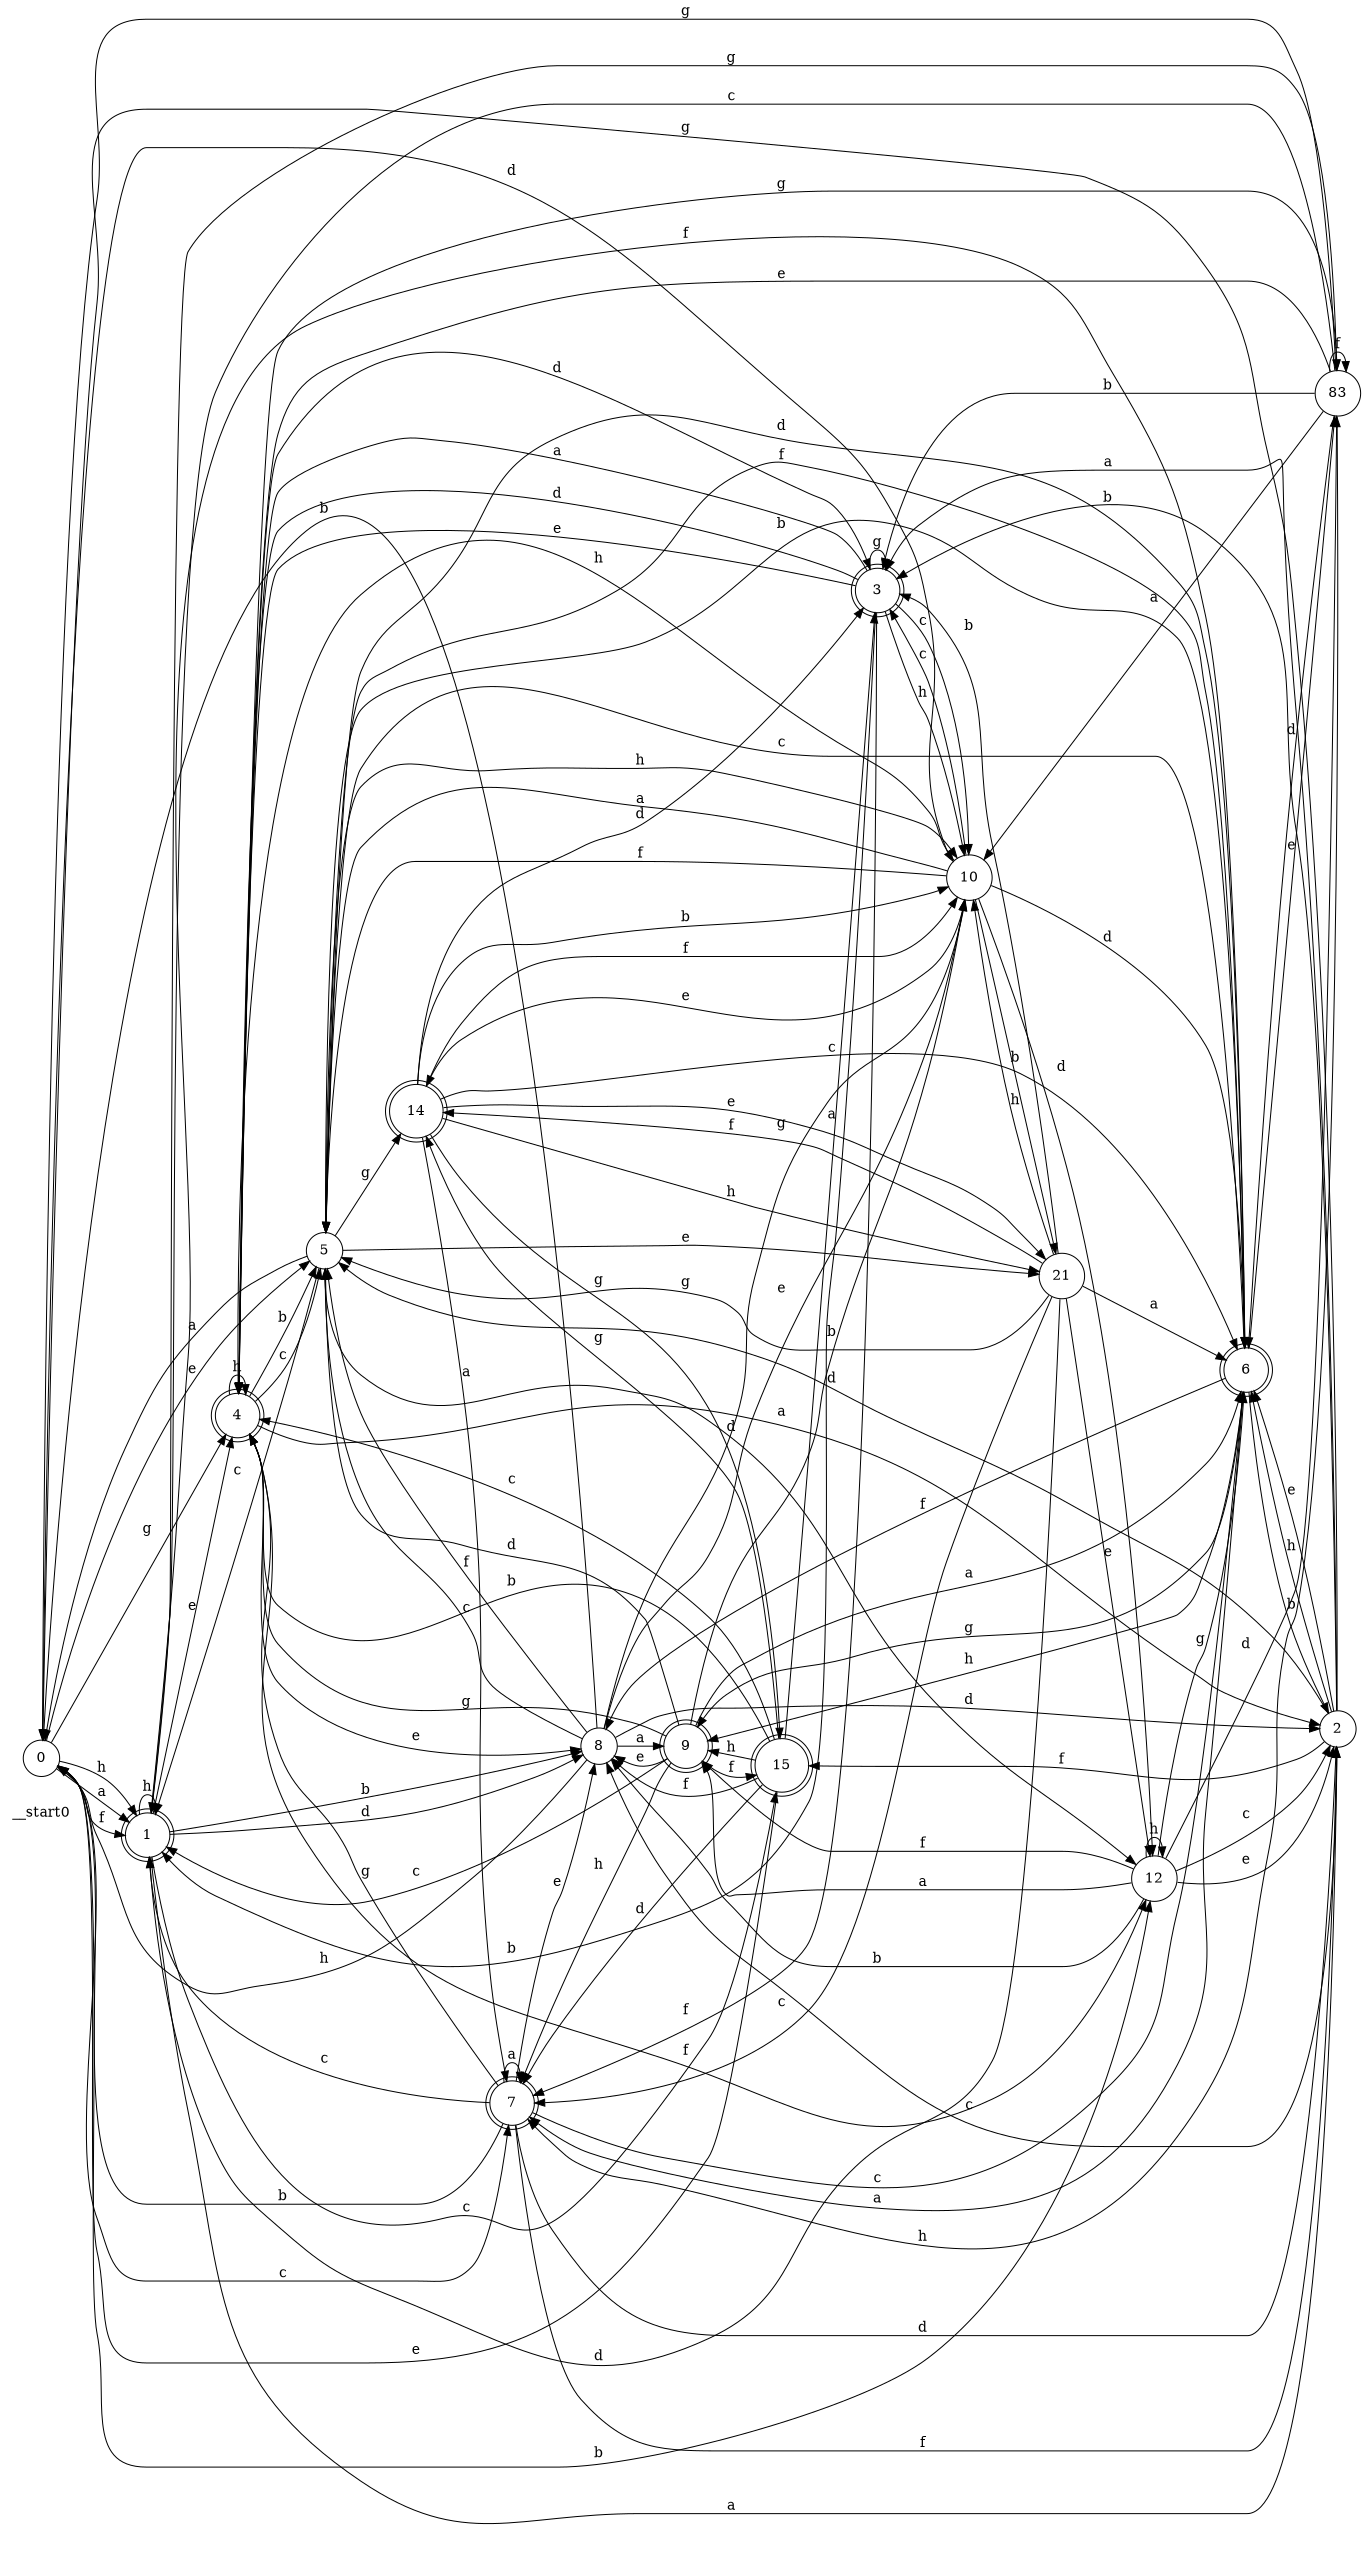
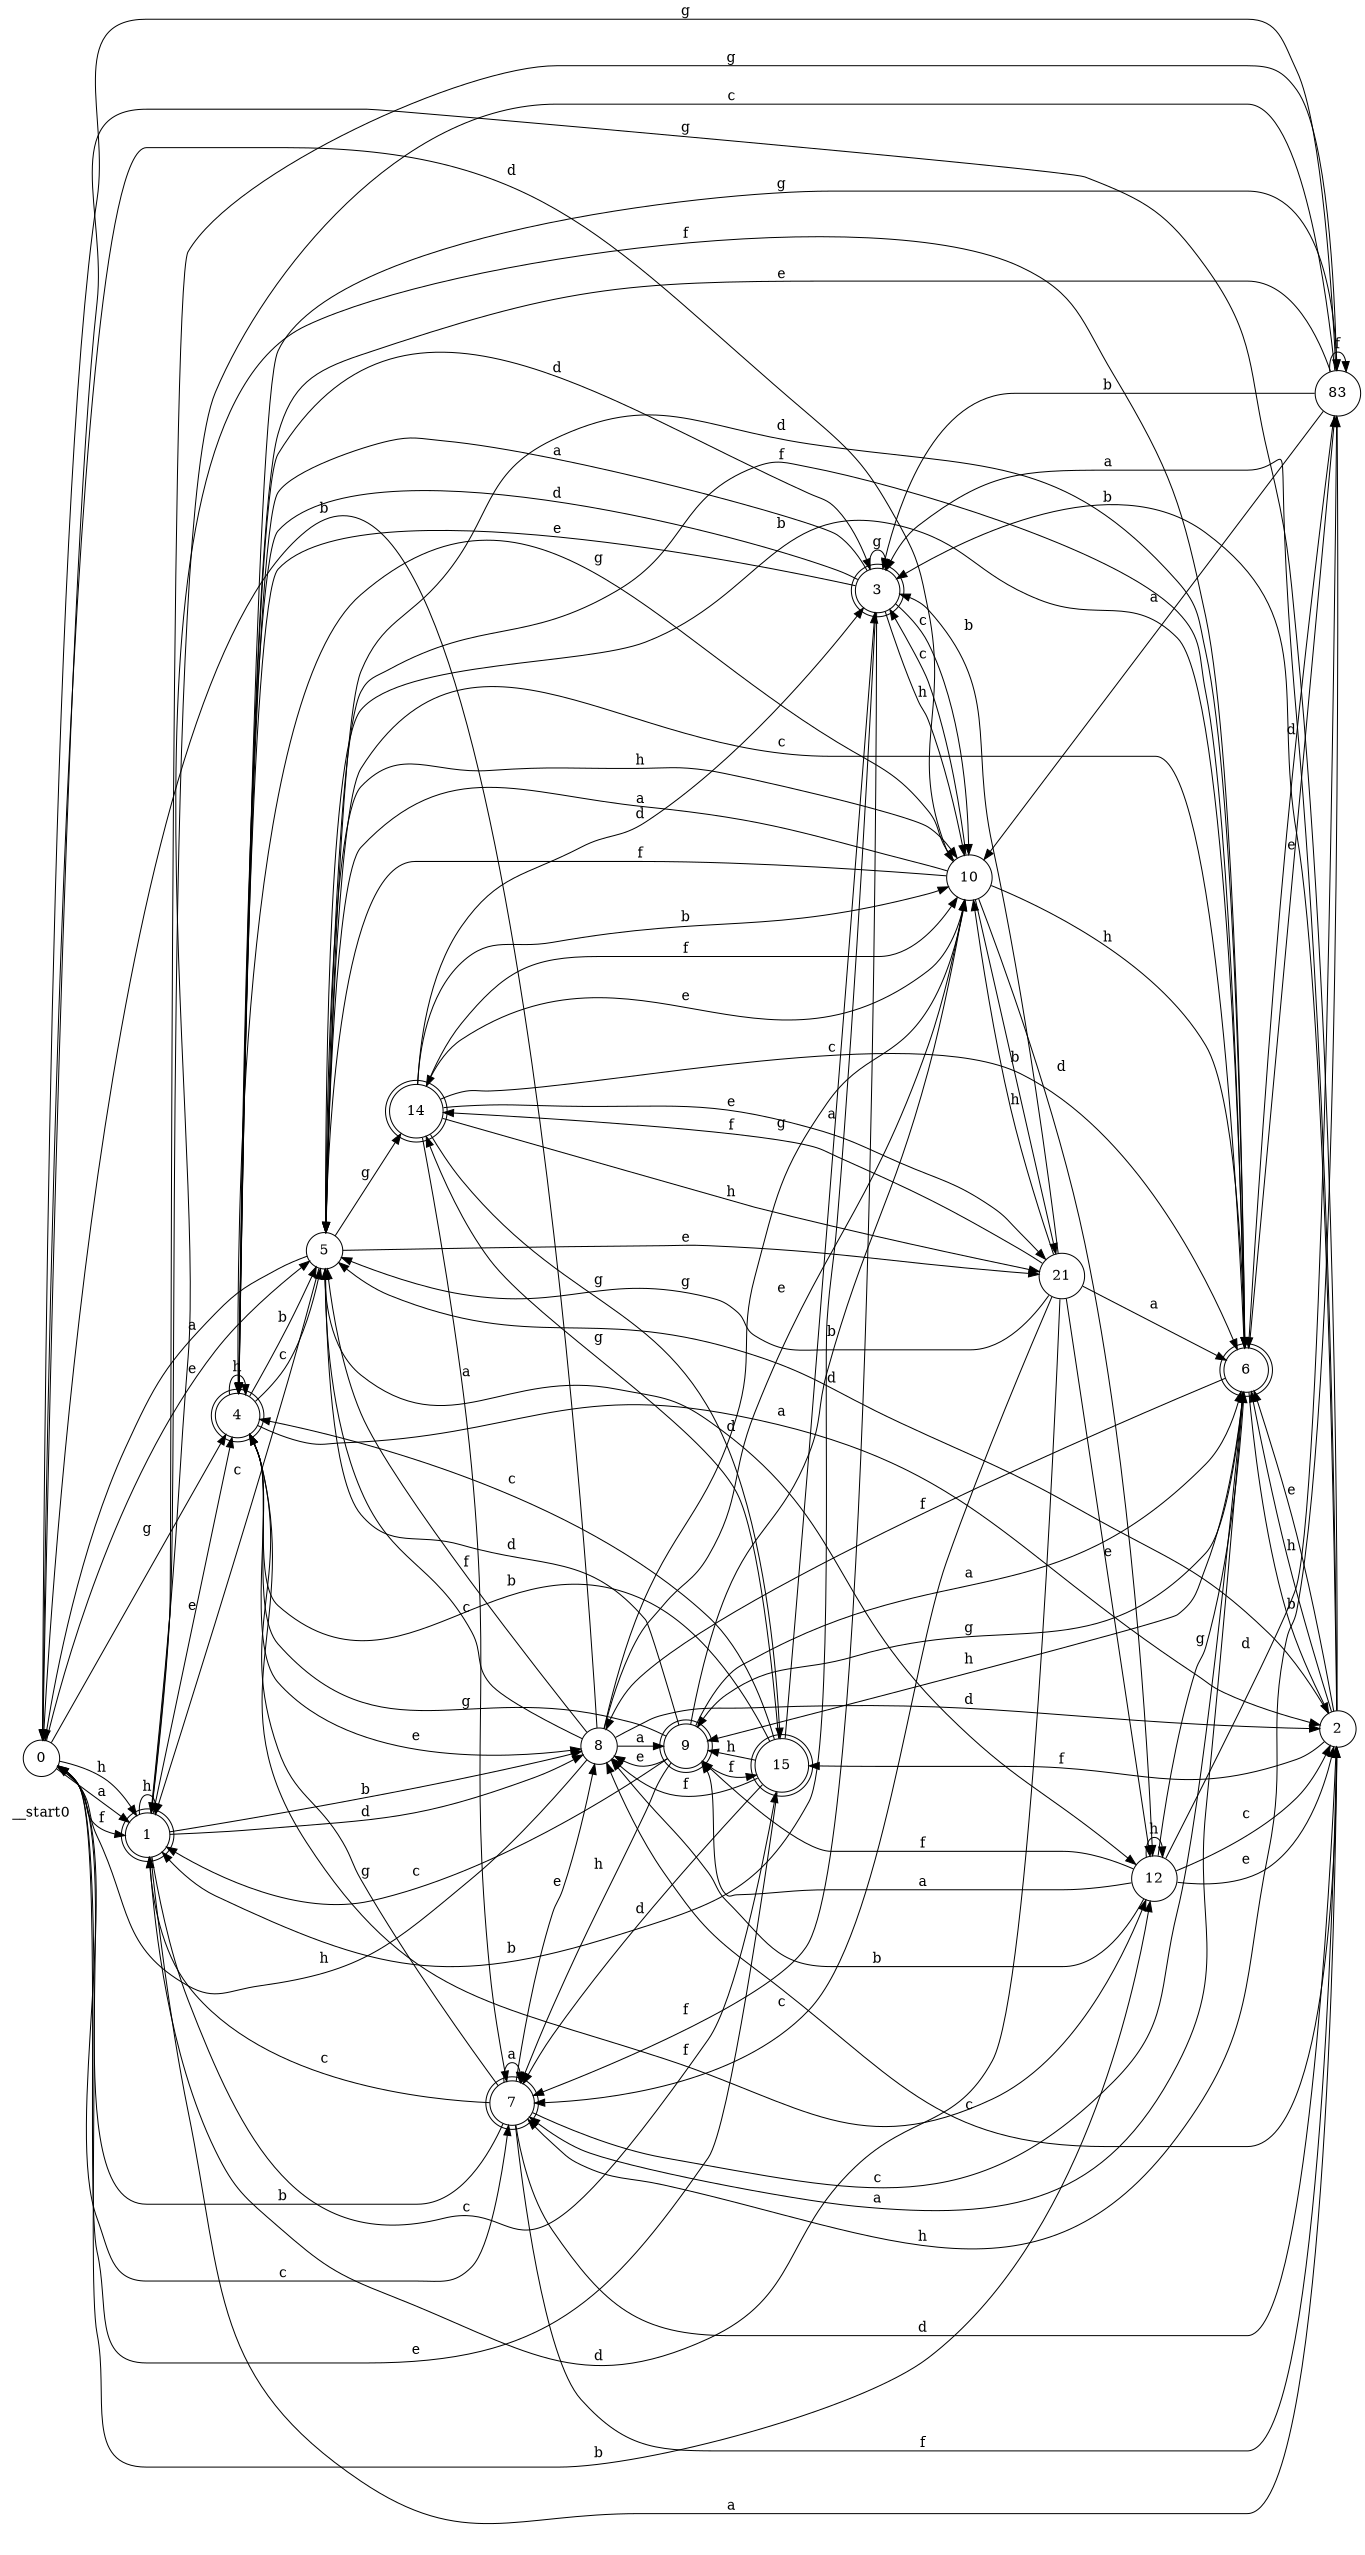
(599, 559) -> (599, 559)
(1108, 938) -> (1108, 938)
